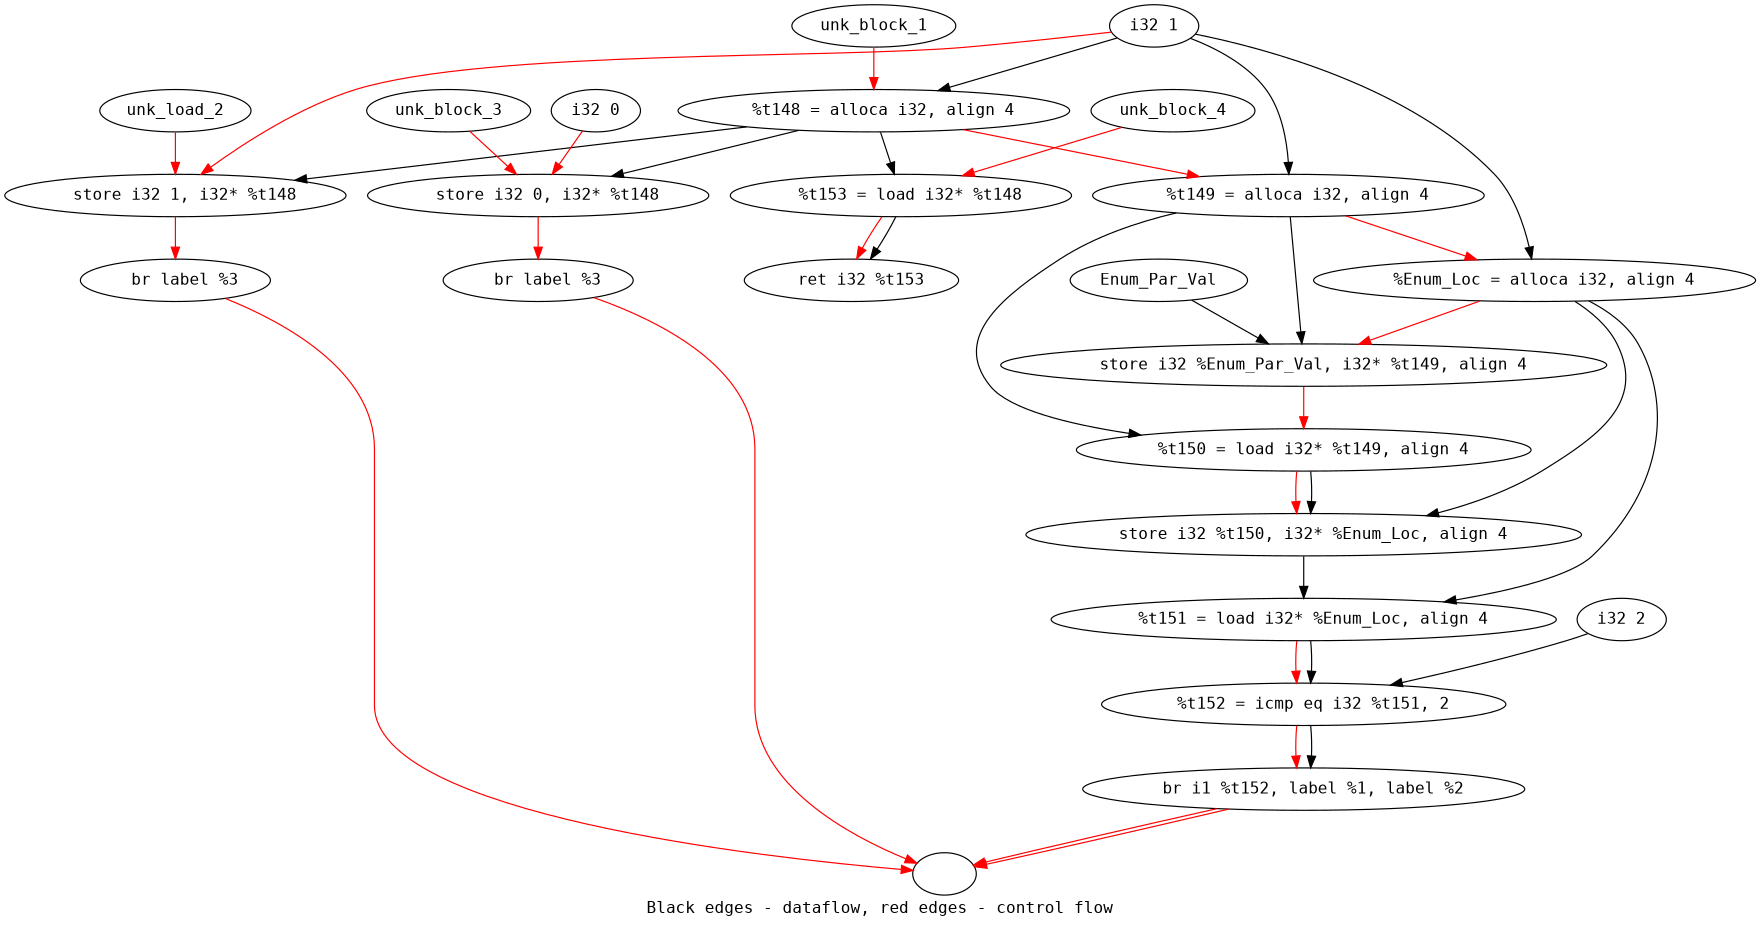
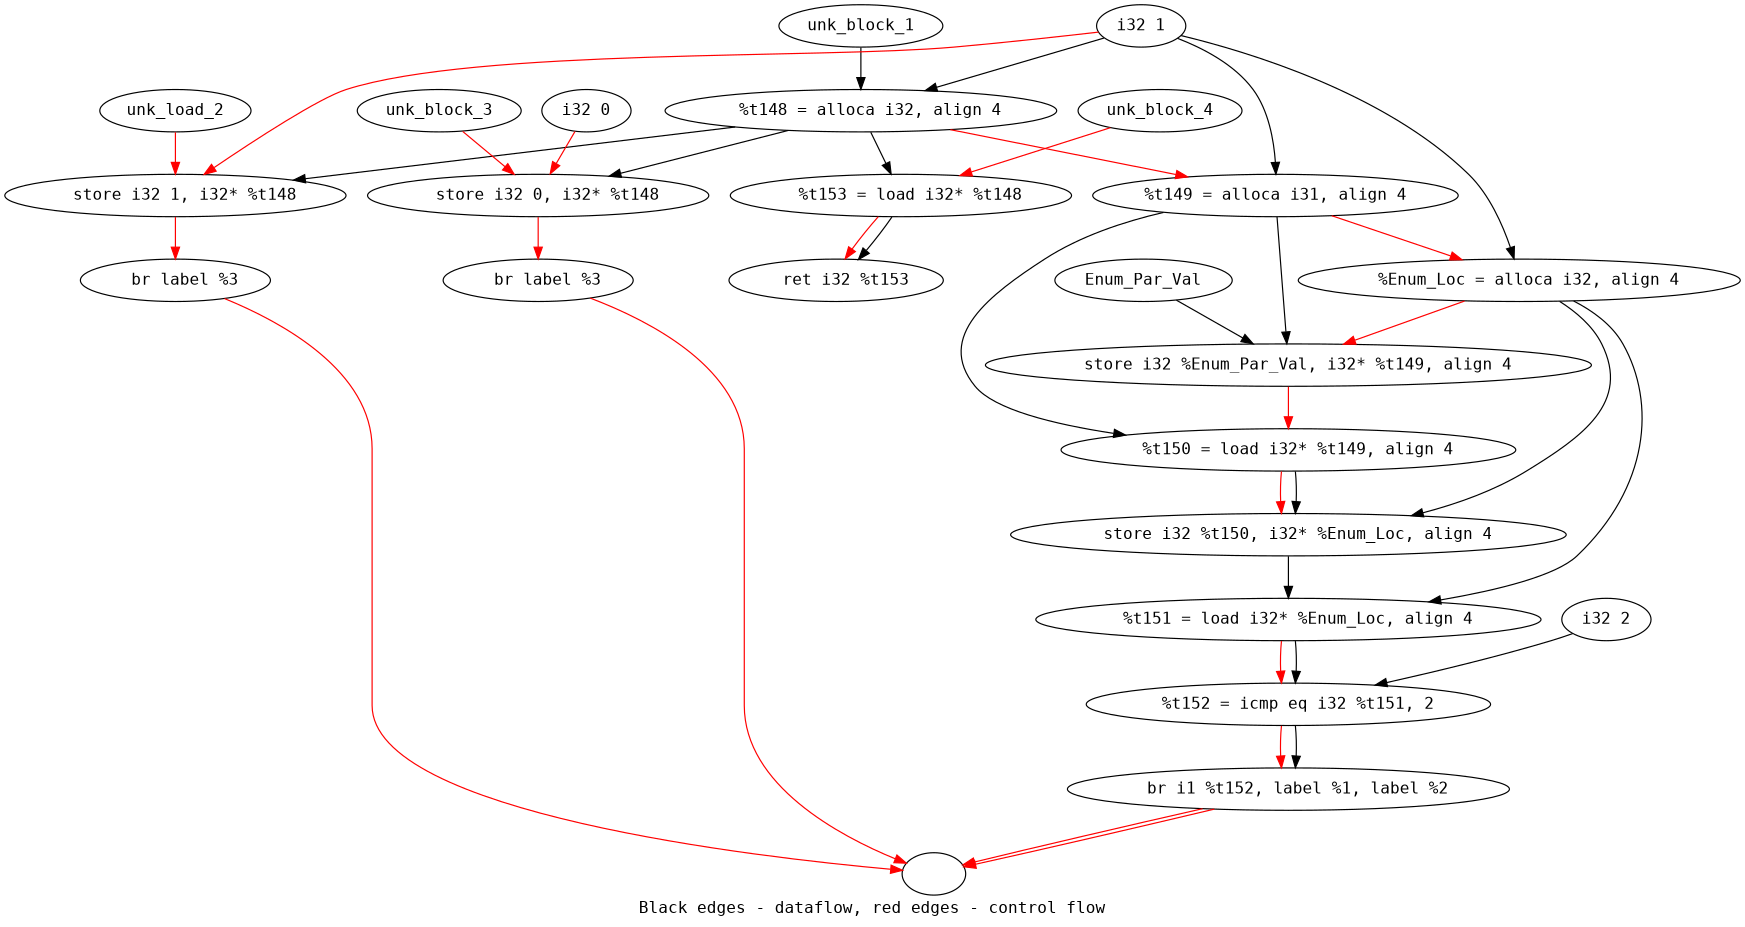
(874, 63) -> (861, 63)
(1288, 196) -> (1275, 196)
